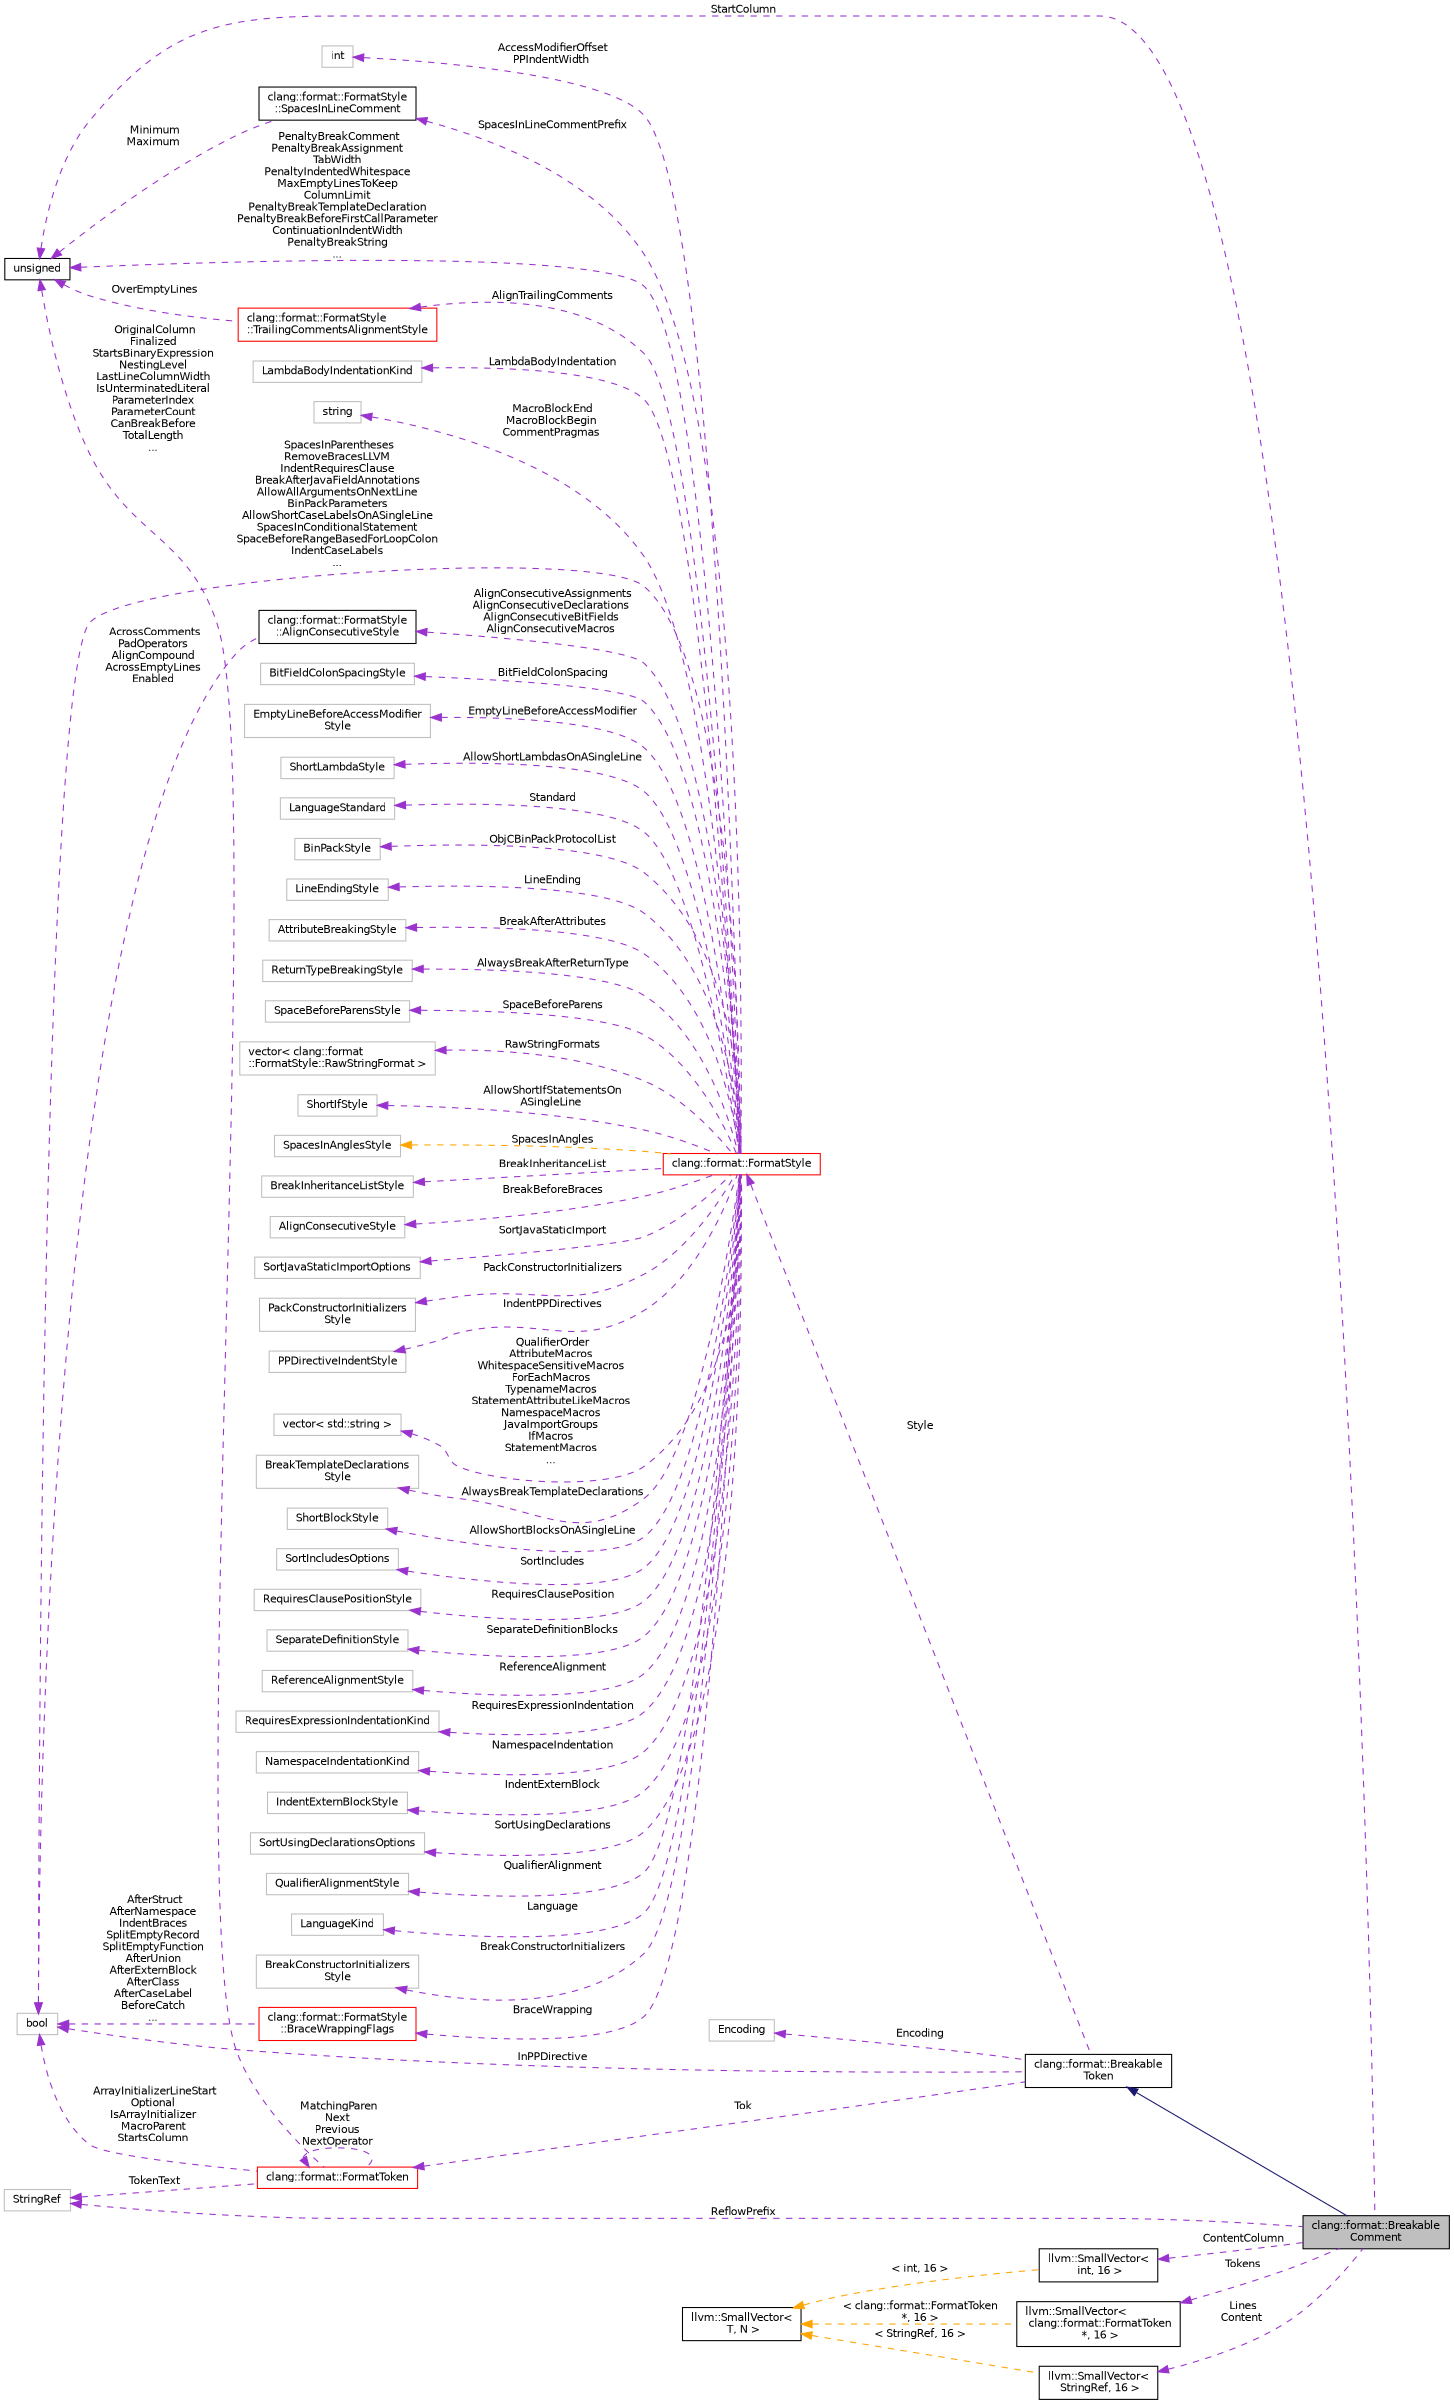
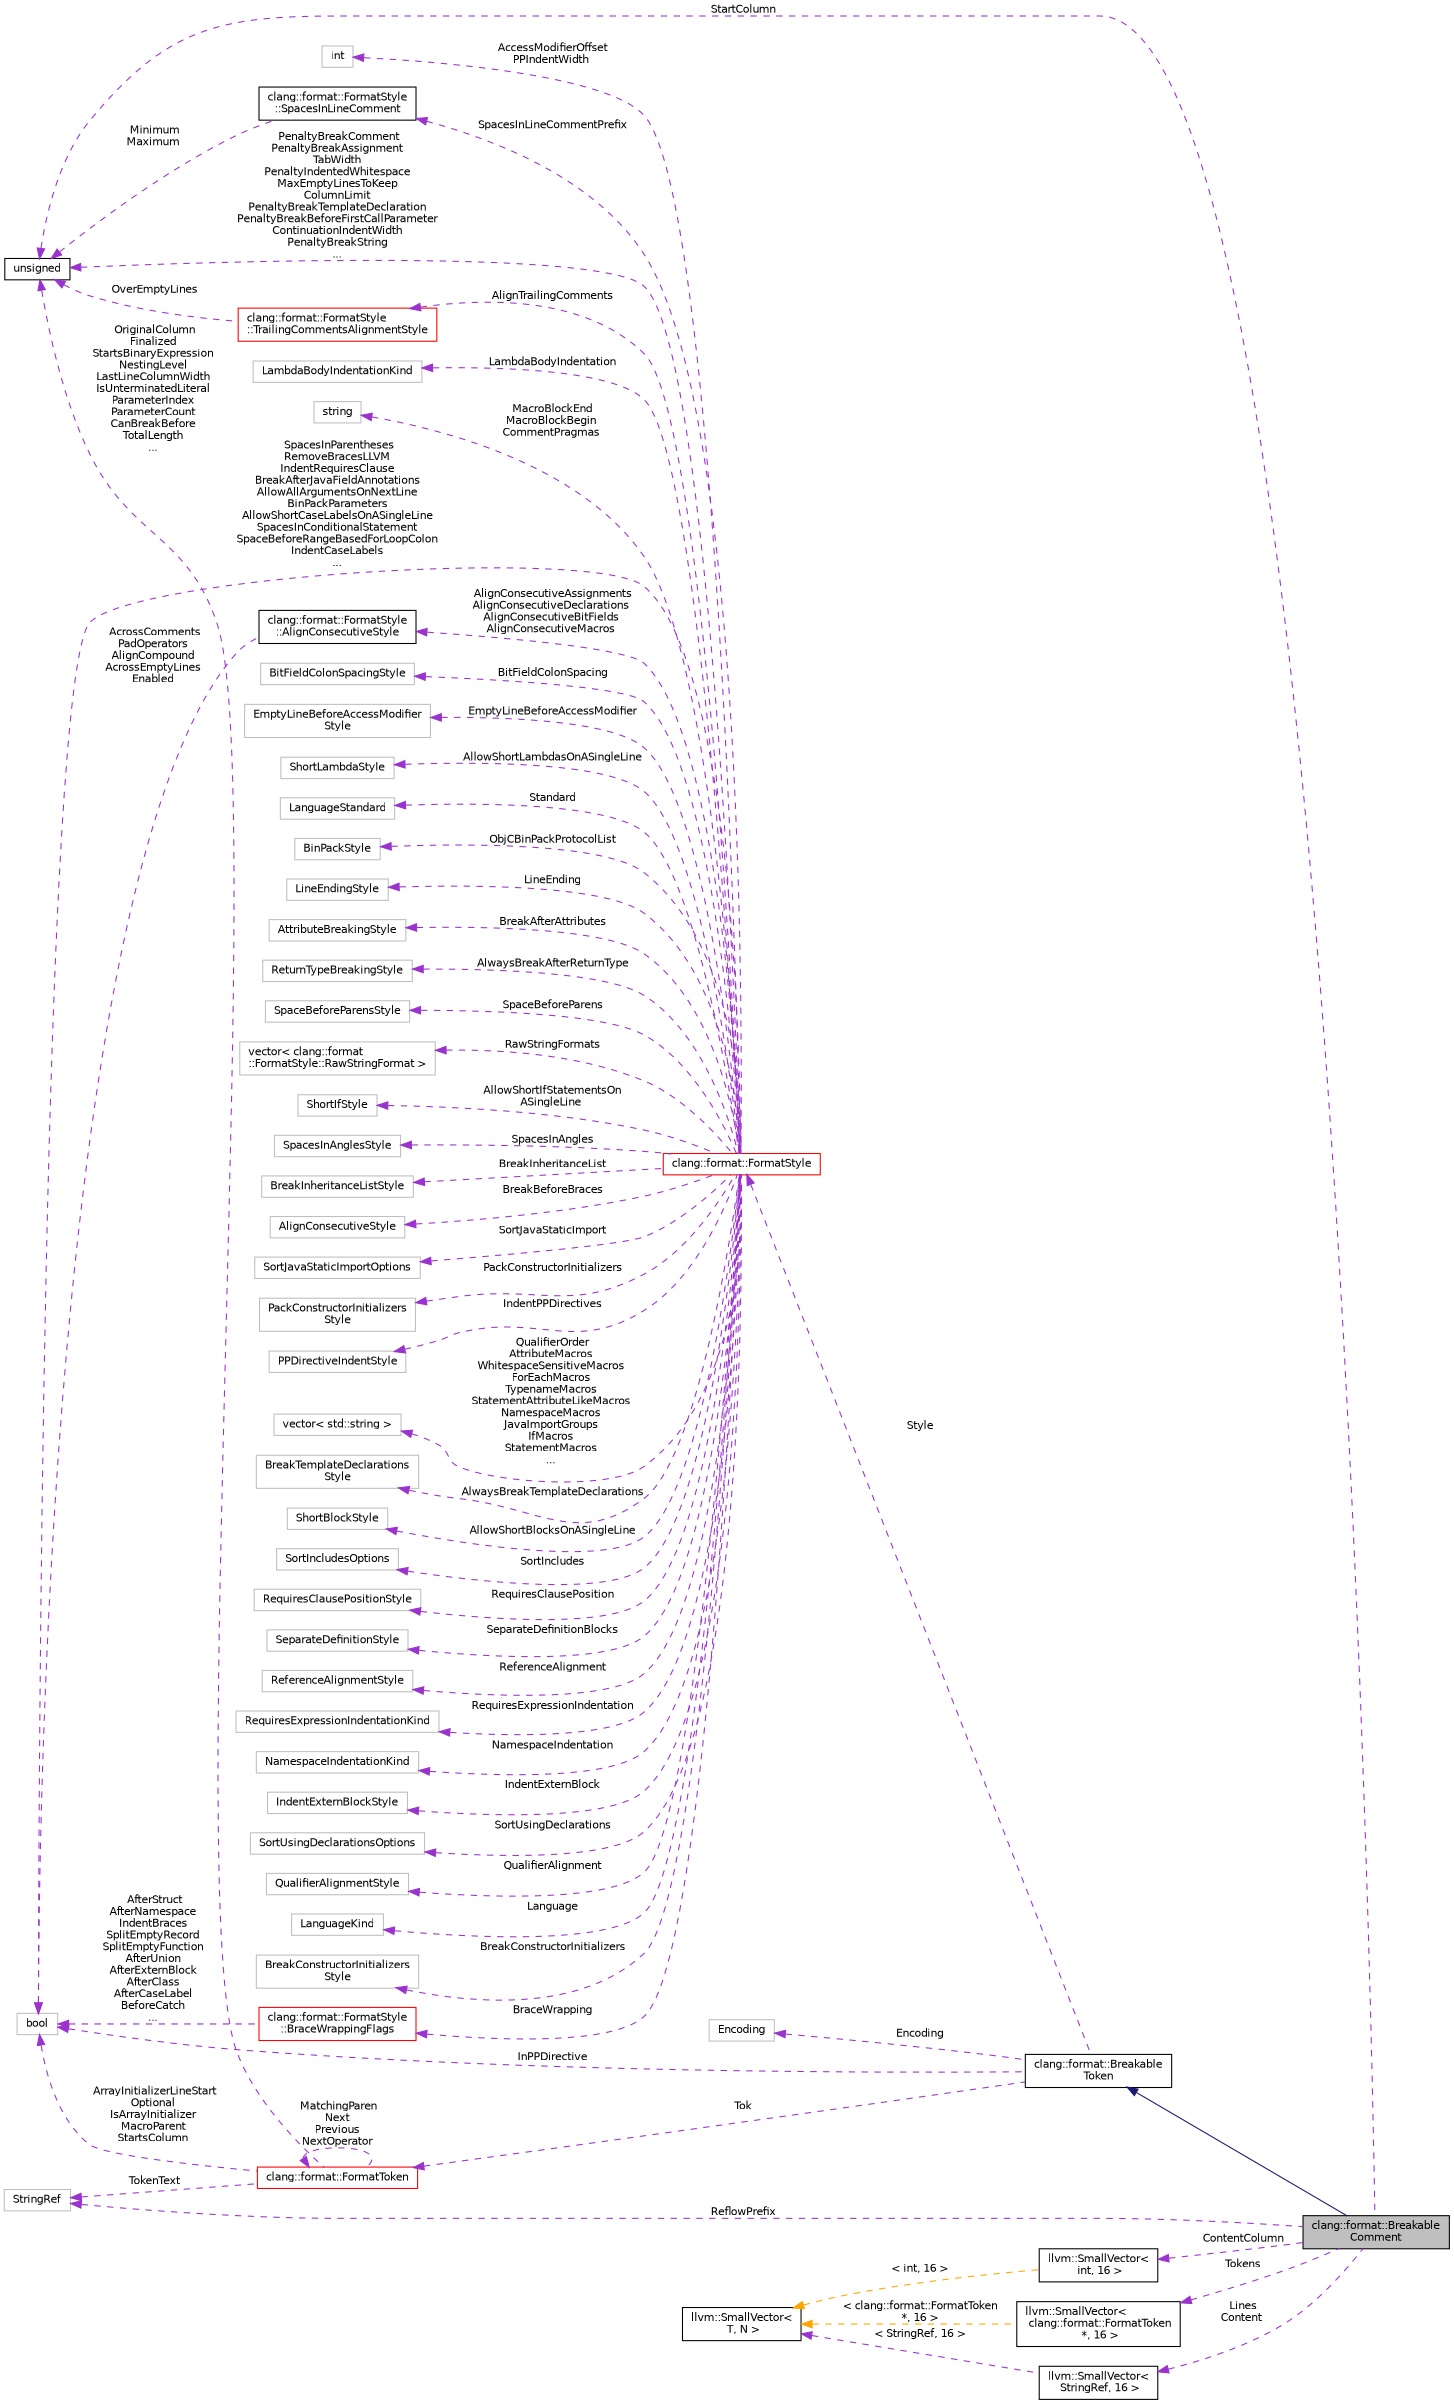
(541, 1146) -> (541, 1146)
(925, 2354) -> (925, 2354)
